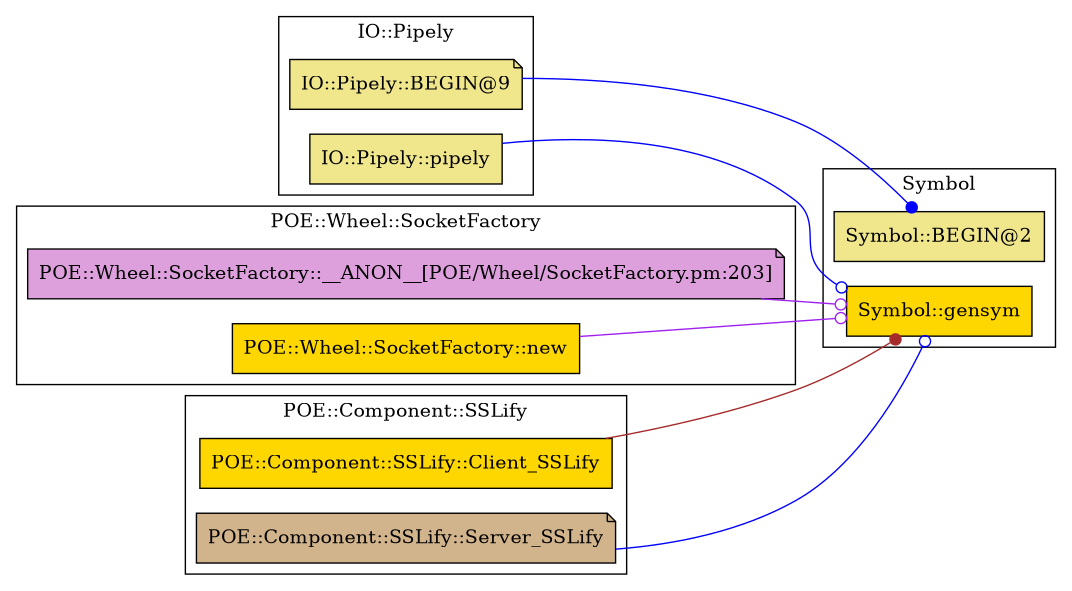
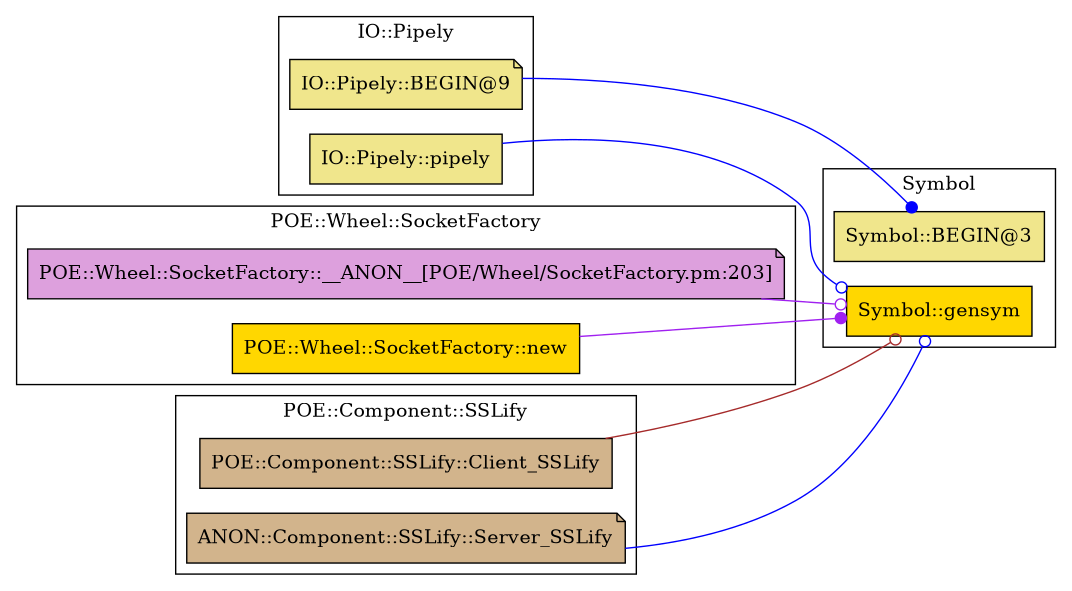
(939, 237) -> (939, 237)
(707, 327) -> (707, 327)
(753, 404) -> (753, 404)
(406, 463) -> (406, 463)
(406, 538) -> (406, 538)
